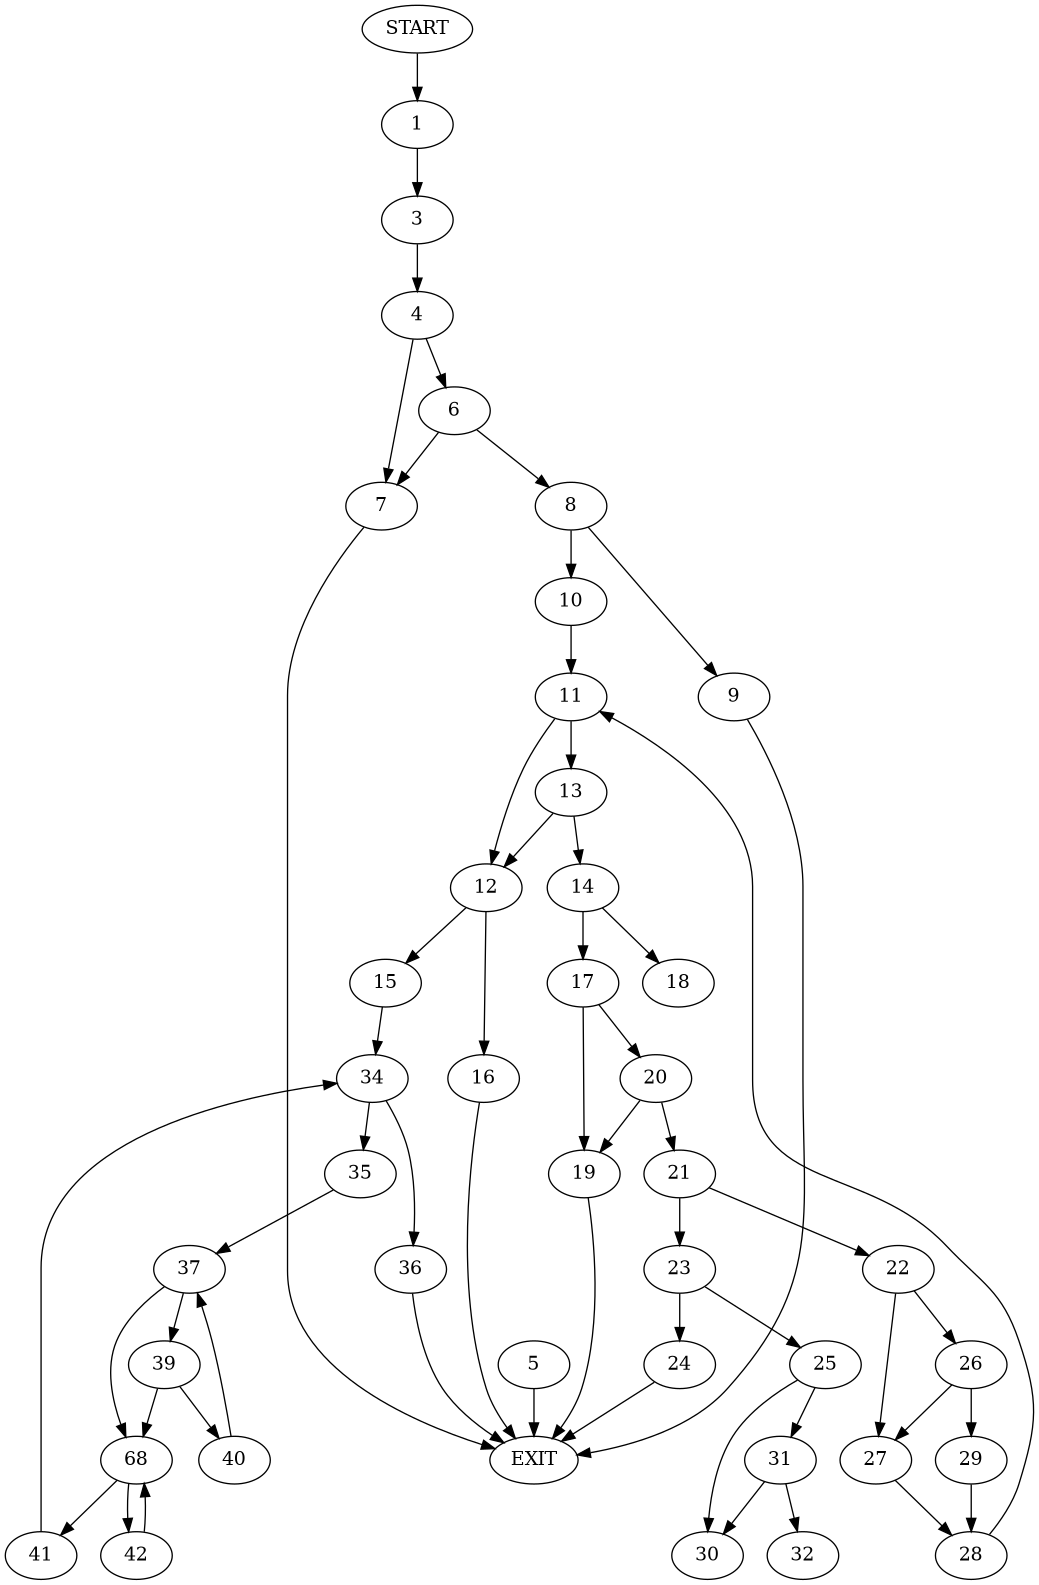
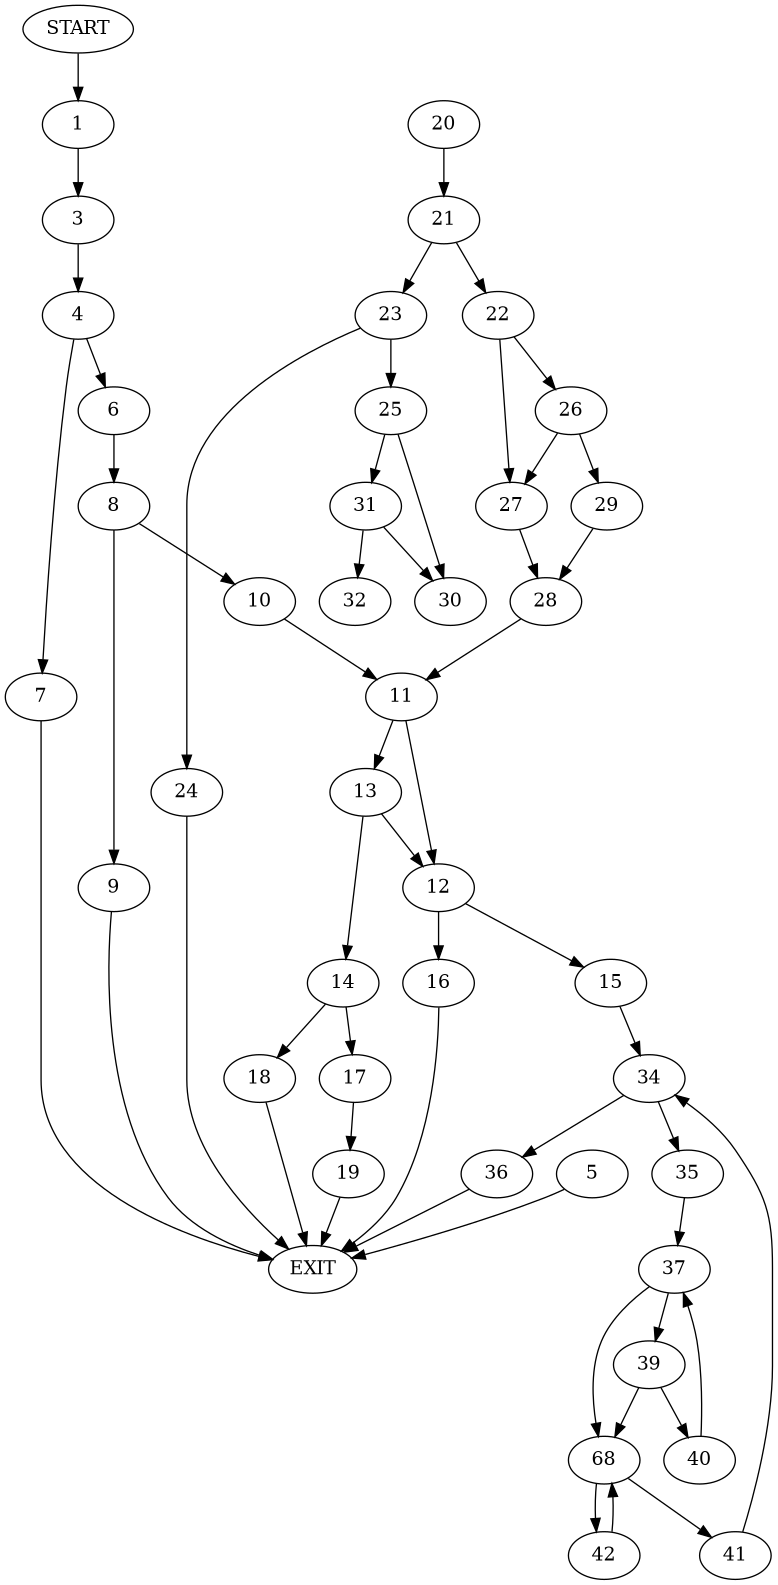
(422, 453) -> none
(615, 1026) -> none
(624, 1121) -> none
none -> (284, 1167)
